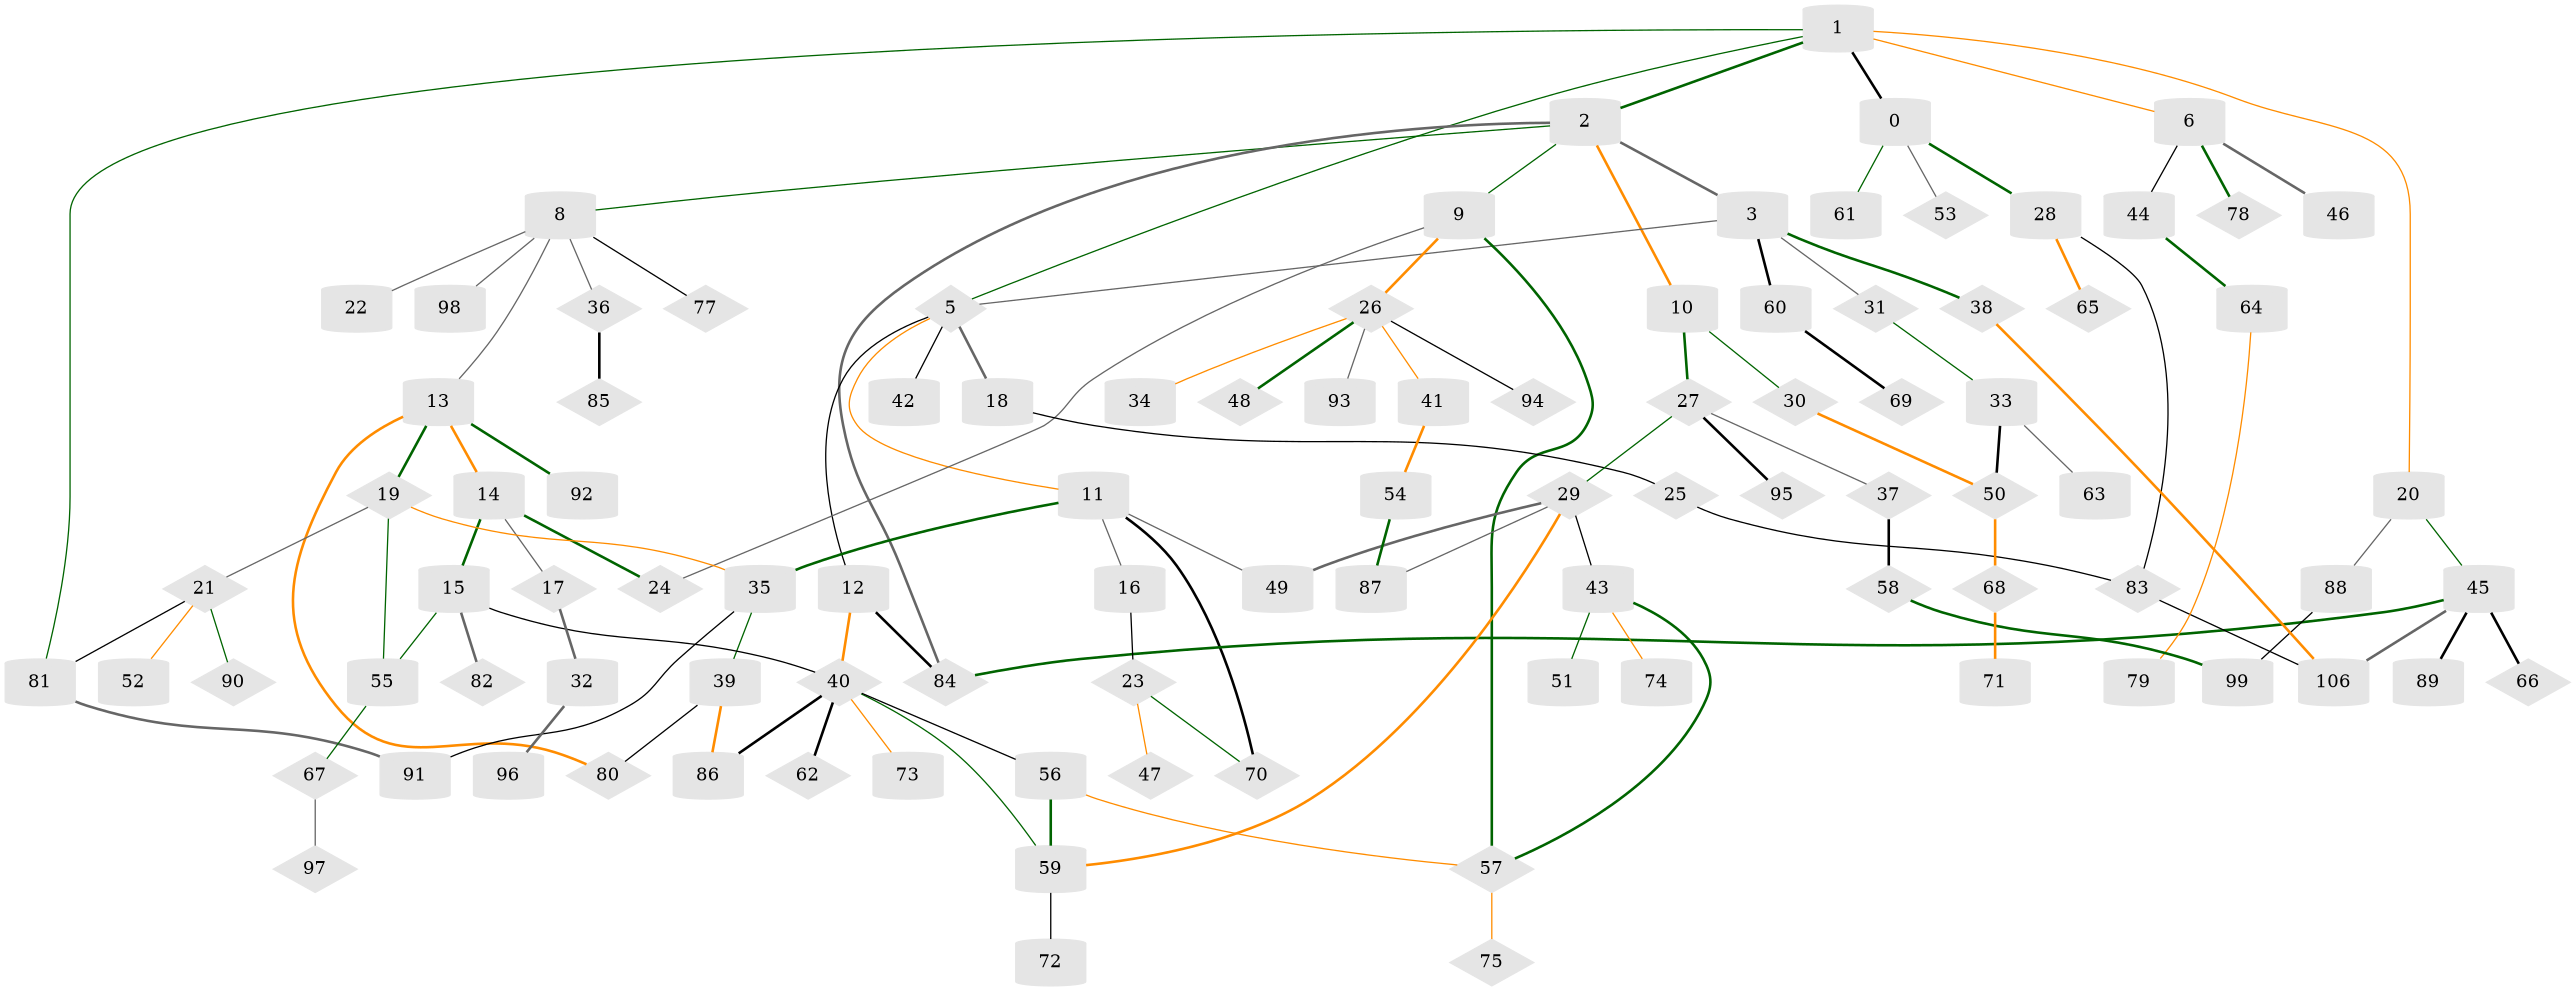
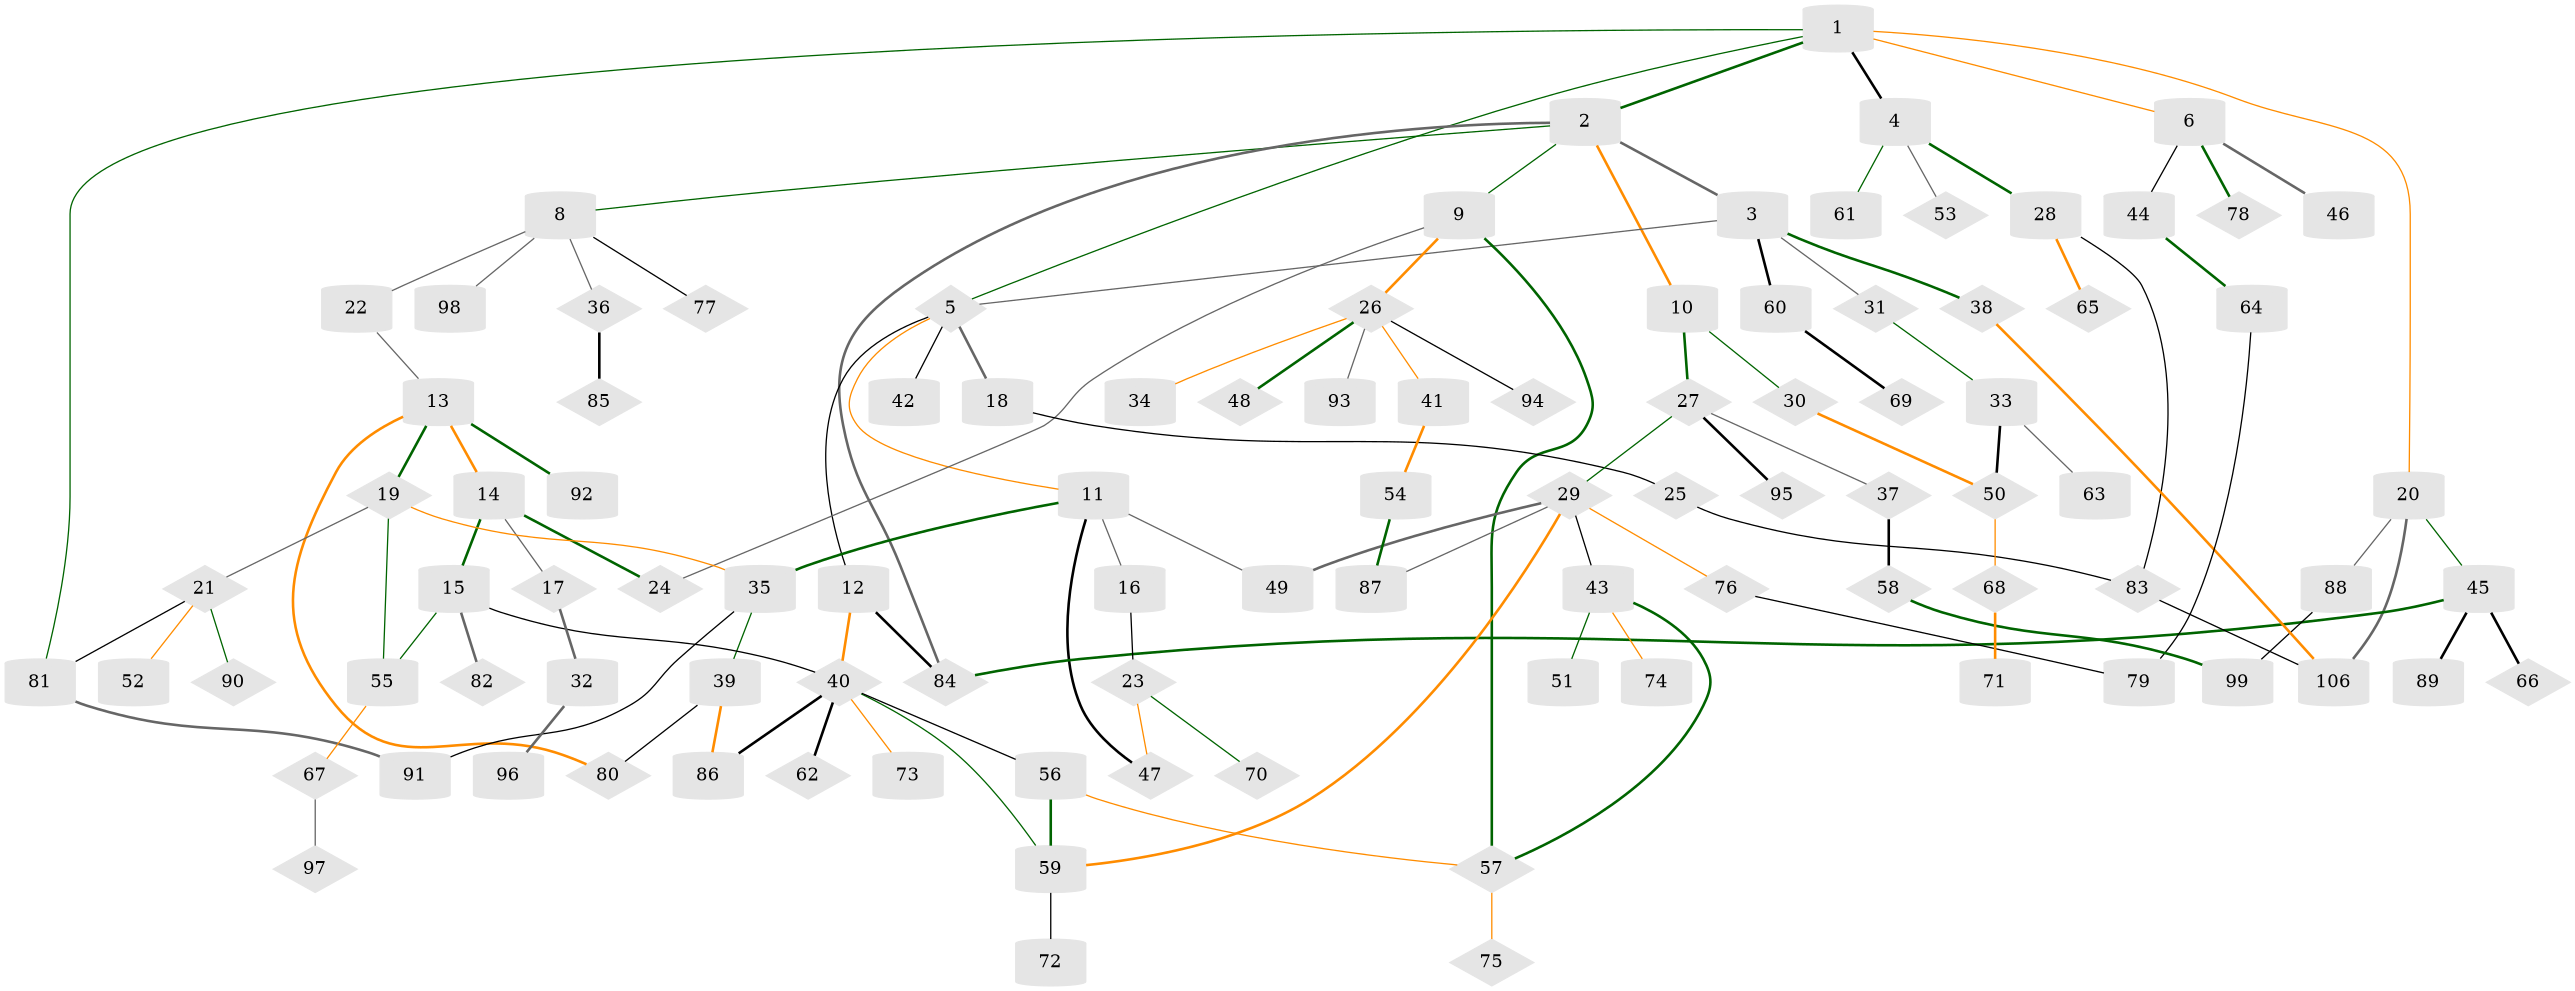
(1895, 122) -> (1895, 122)
(510, 312) -> (398, 356)
(2227, 502) -> (2227, 502)
(1995, 542) -> (1995, 542)
none -> (1727, 589)
(1210, 624) -> (1068, 651)
(2406, 636) -> (2390, 593)
(346, 732) -> (346, 732)
